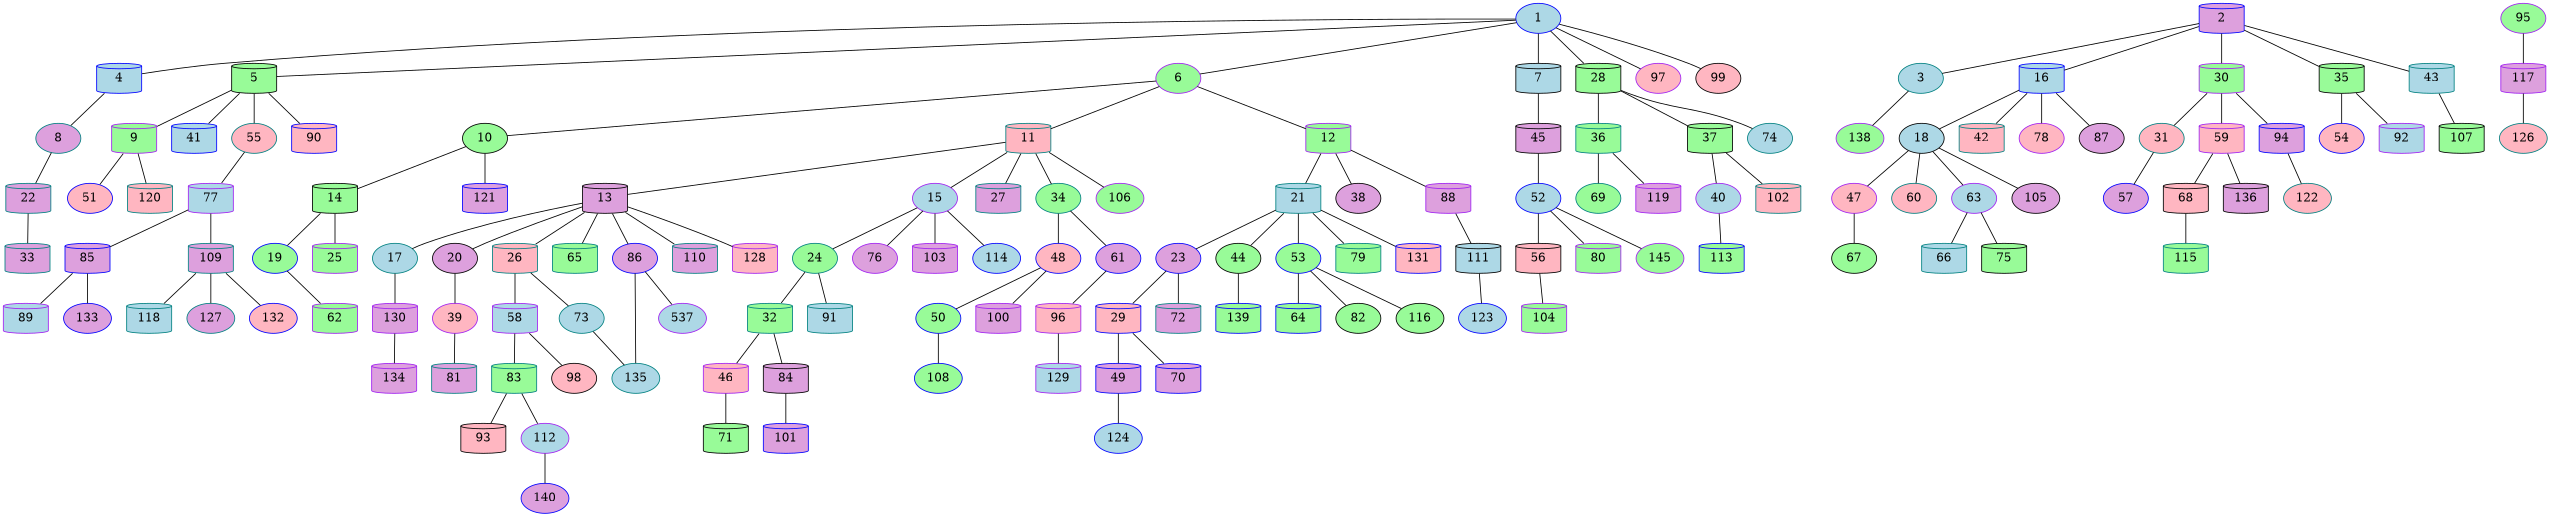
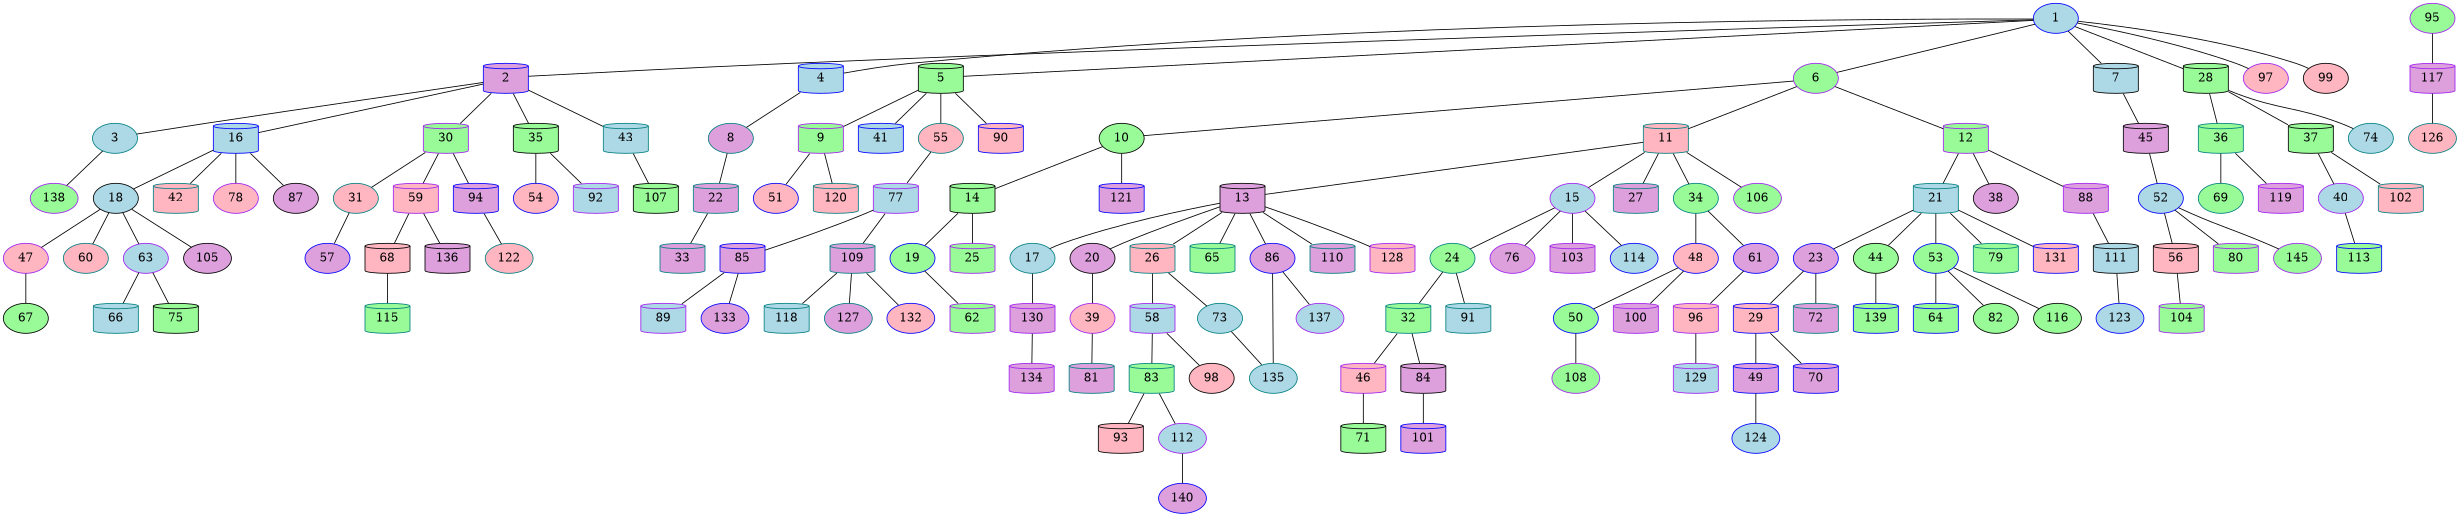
none -> (1281, 44)
(682, 318) -> (1320, 318)
(938, 378) -> (1576, 378)
